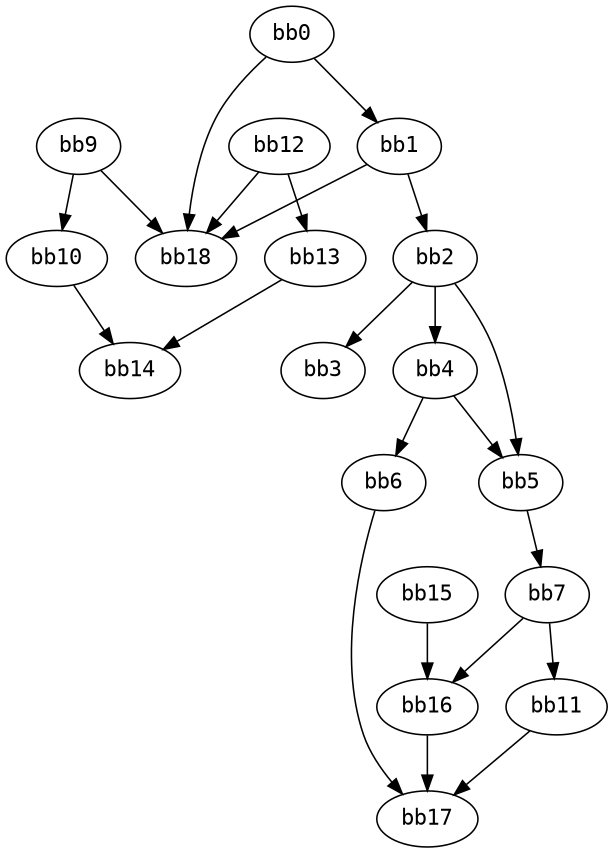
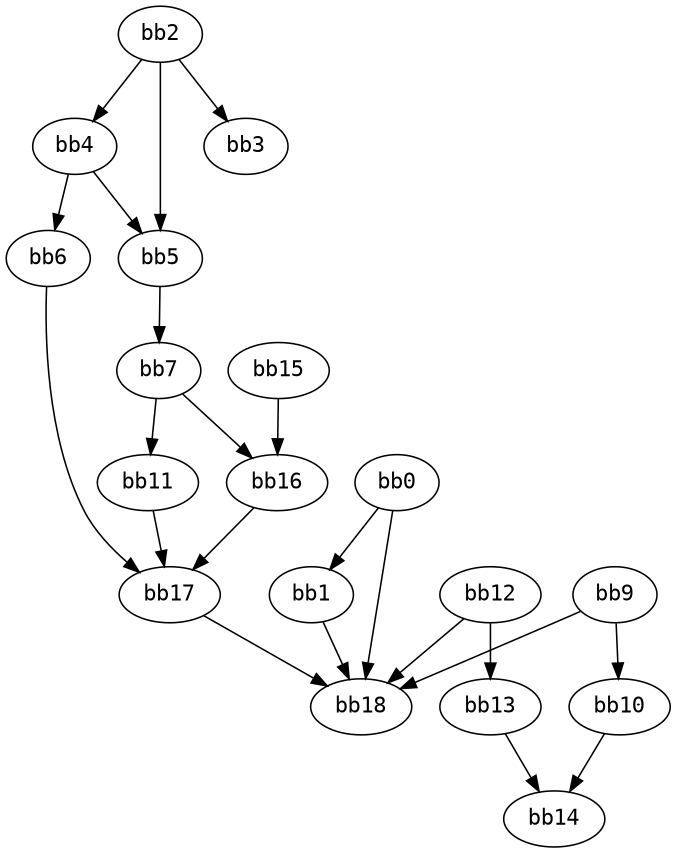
(415, 195) -> none
none -> (259, 647)
